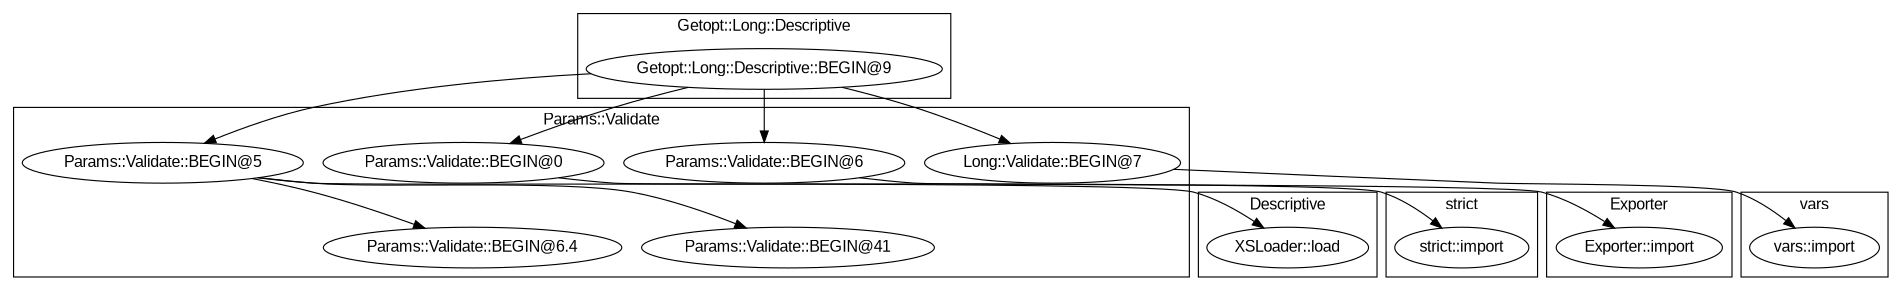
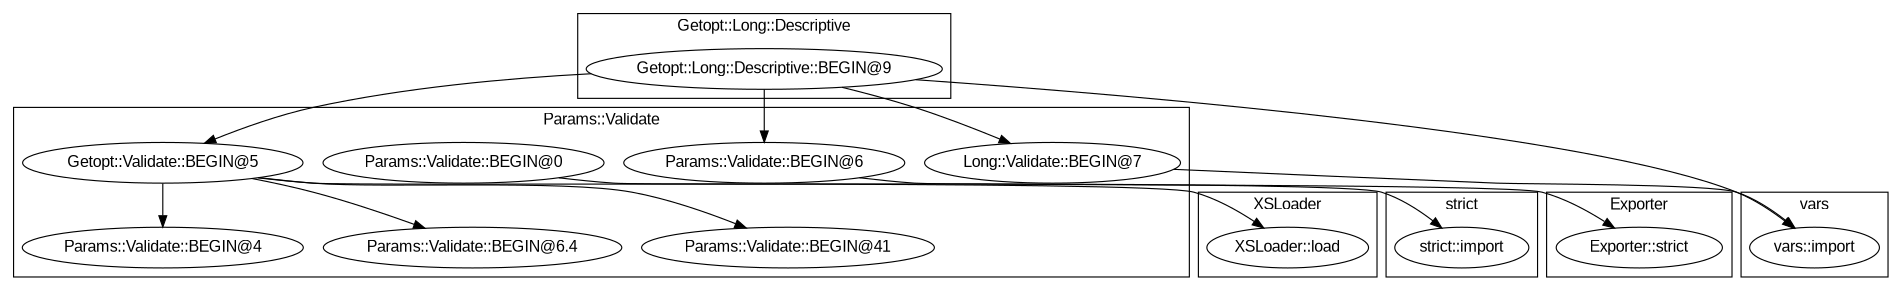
(591, 115) -> (1357, 120)
(163, 163) -> (163, 163)
(1288, 205) -> (1288, 205)
none -> (163, 248)
(1639, 248) -> (1639, 248)
